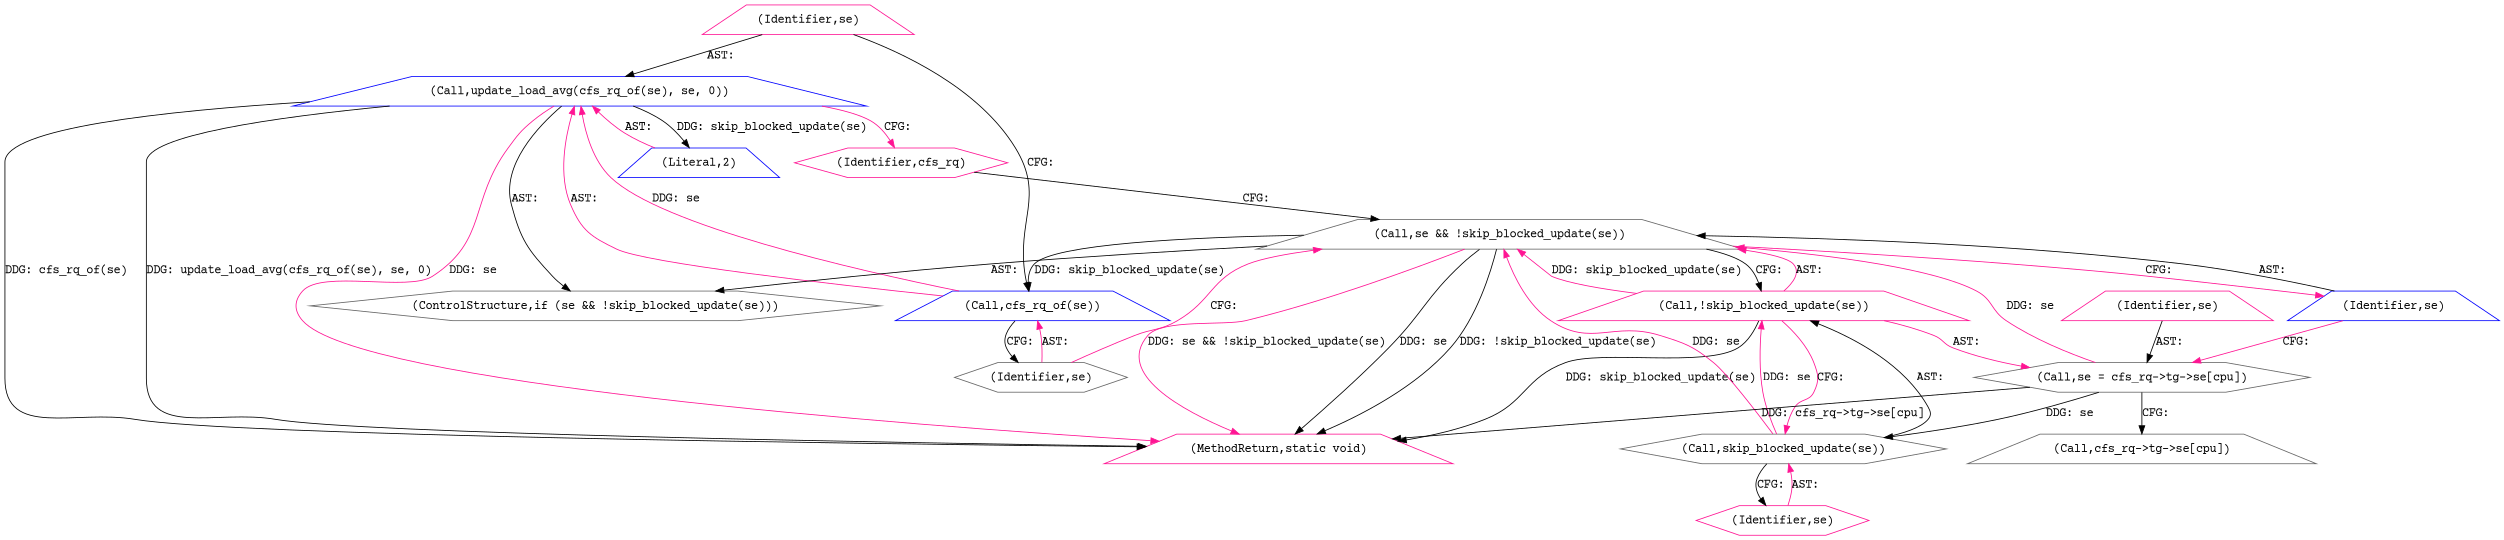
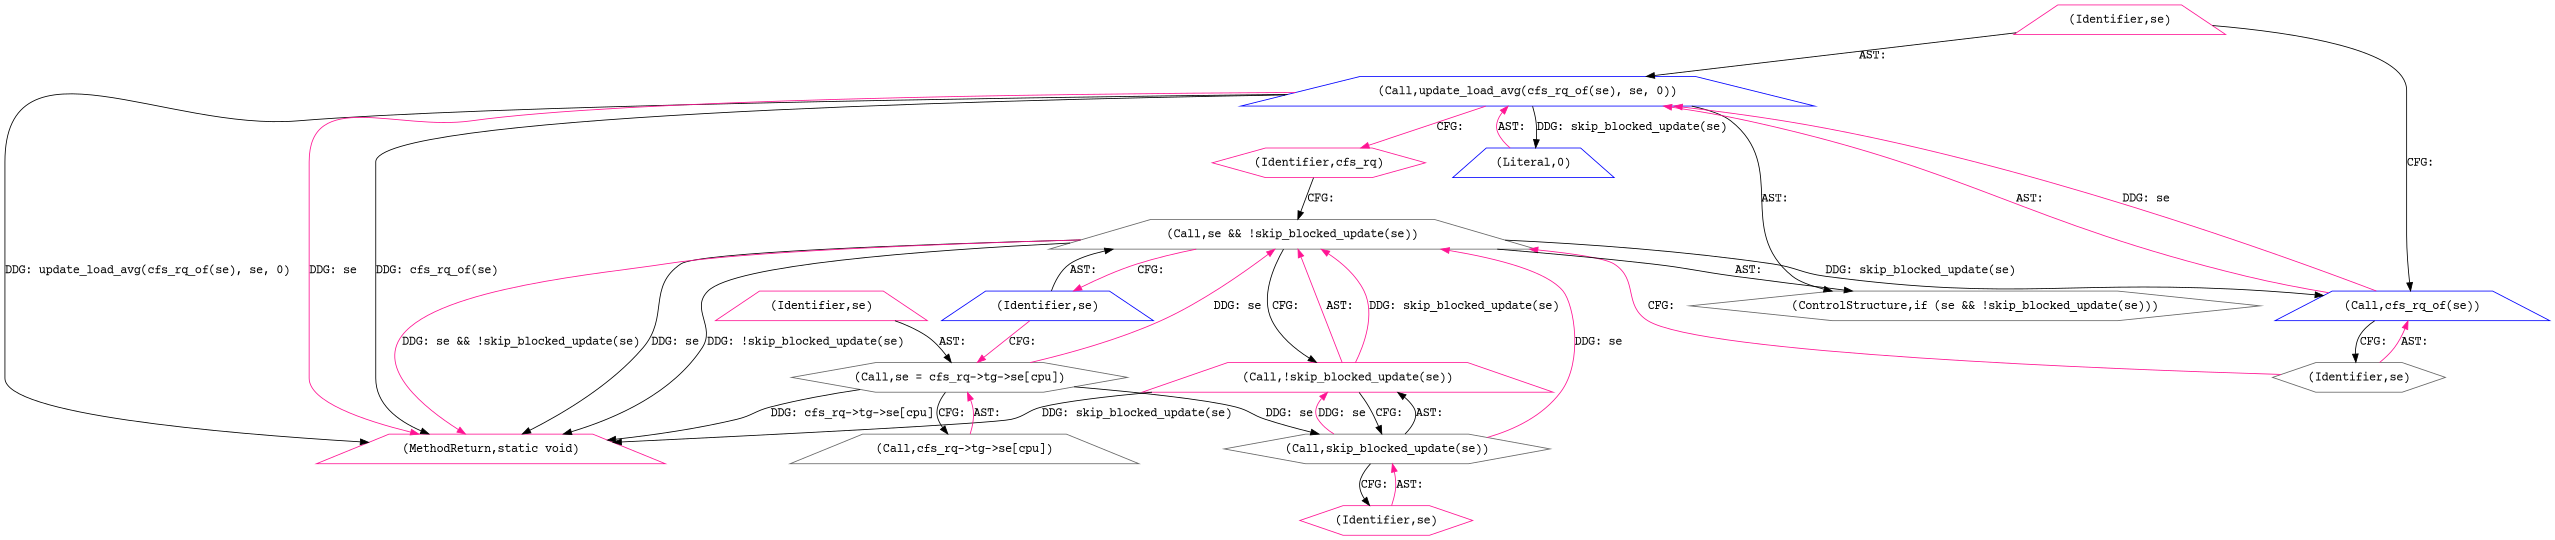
(699, 163) -> (1533, 163)
(1951, 347) -> (973, 417)
(1817, 374) -> (1370, 409)
